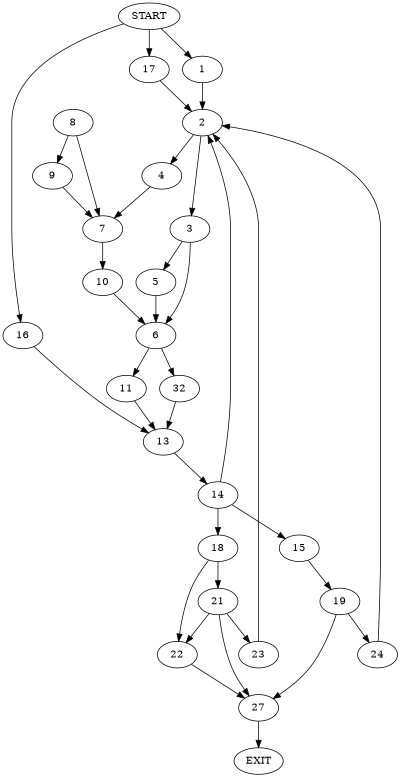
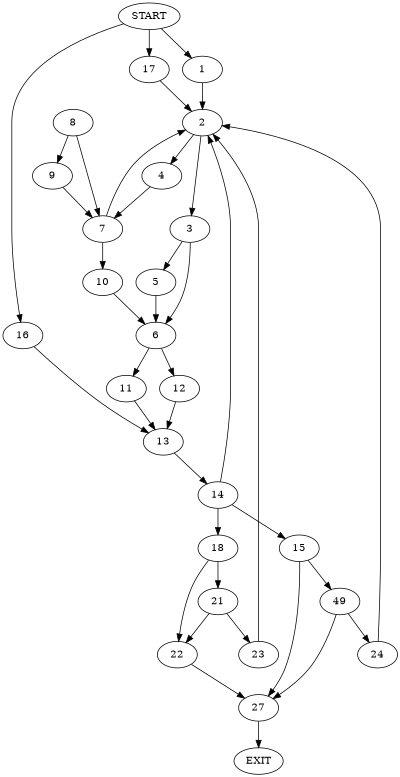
none -> (133, 166)
(180, 389) -> (180, 389)
(340, 601) -> (340, 601)
(227, 654) -> (295, 628)
